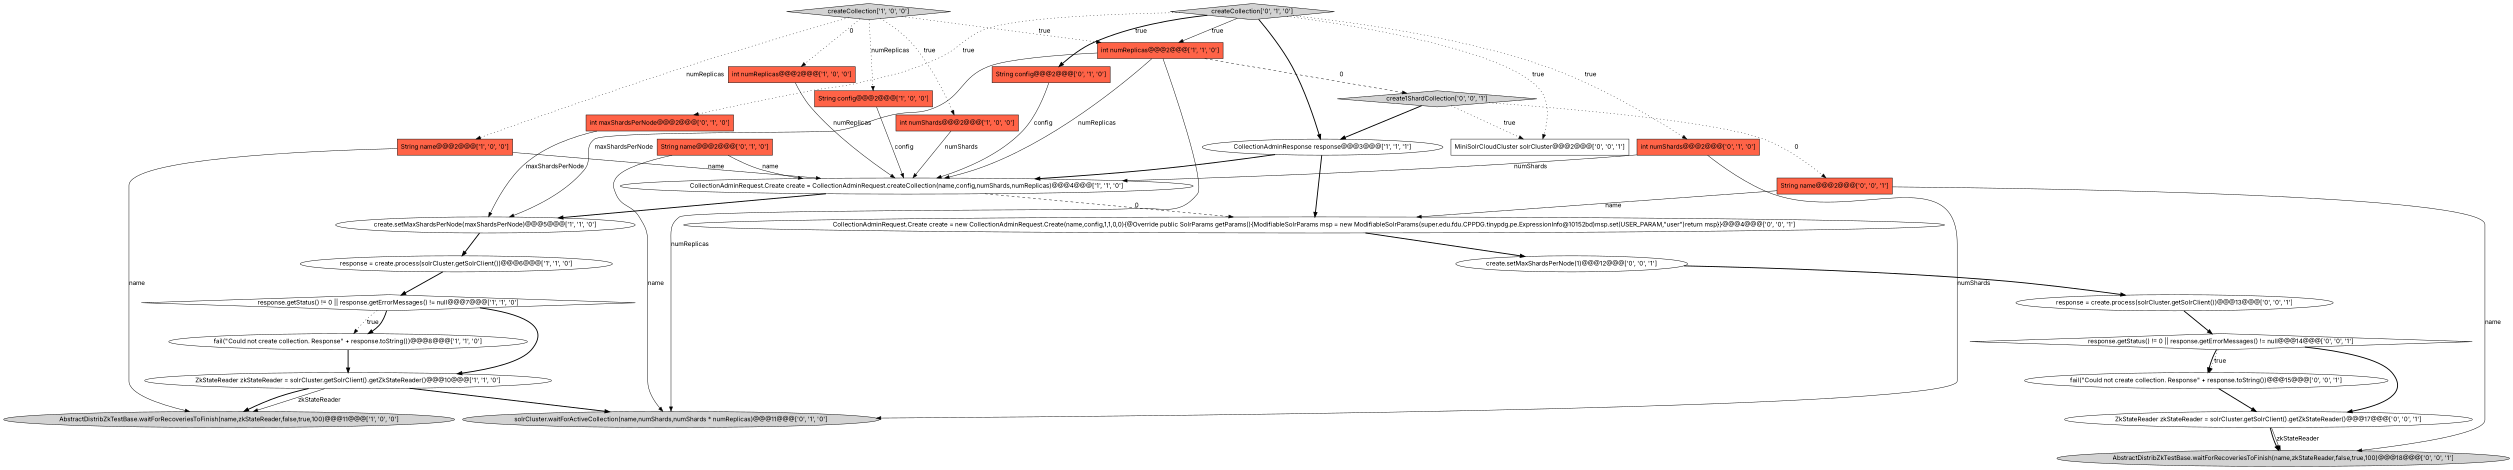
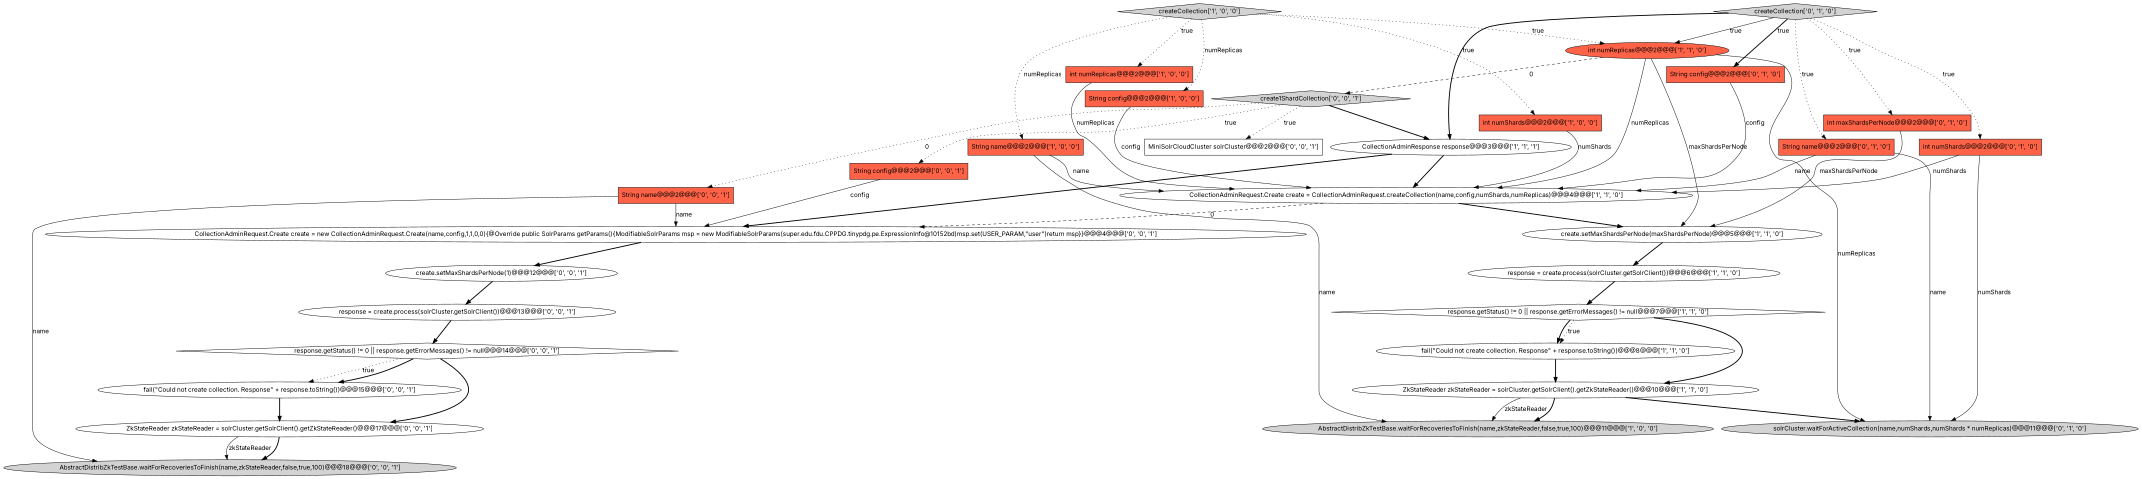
(852, 31) -> (1187, 31)
(1441, 45) -> (1802, 80)
(1160, 51) -> (1647, 51)
none -> (909, 171)
